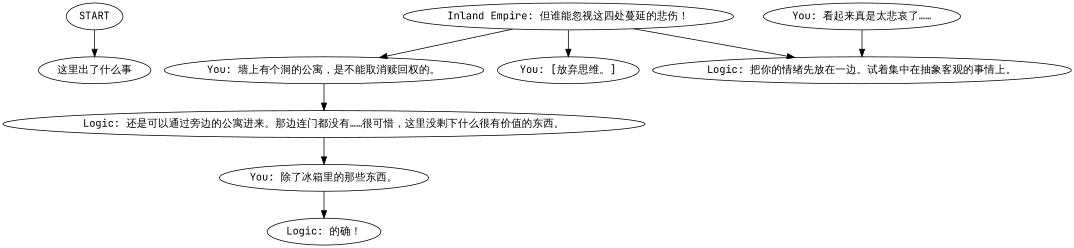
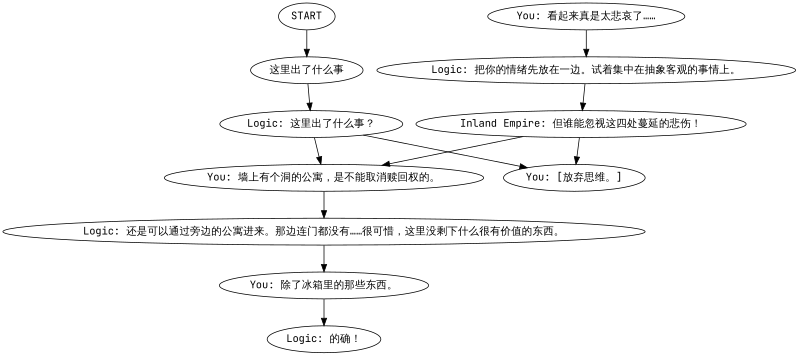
(711, 43) -> (584, 93)
none -> (311, 124)
